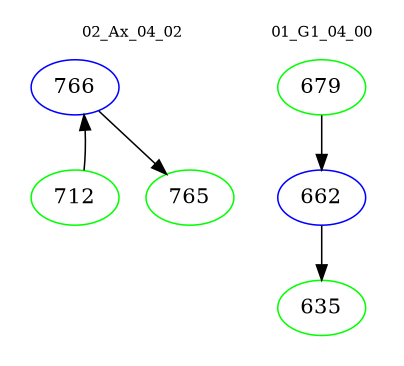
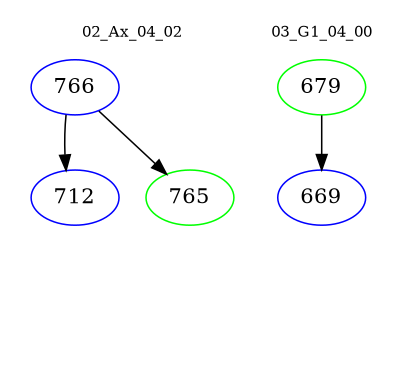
(322, 33) -> (322, 33)
(85, 150) -> (65, 135)
(75, 198) -> (75, 198)
(322, 198) -> (322, 198)
(322, 308) -> none
